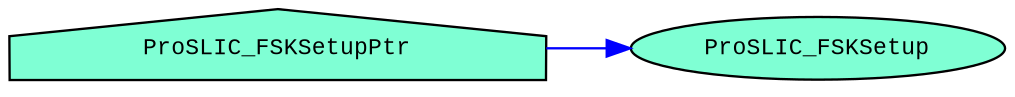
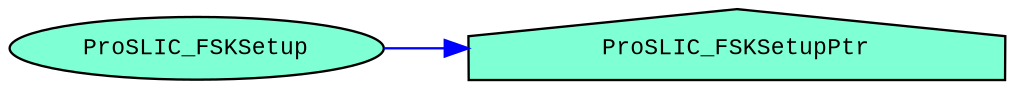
(576, 48) -> (414, 48)
